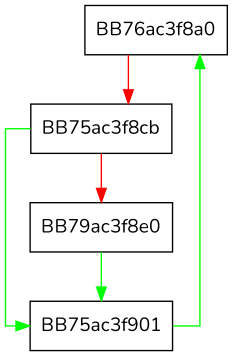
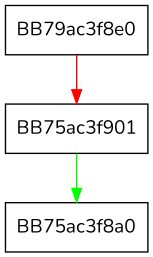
(156, 30) -> (77, 227)
(101, 129) -> none
(101, 270) -> (77, 72)
